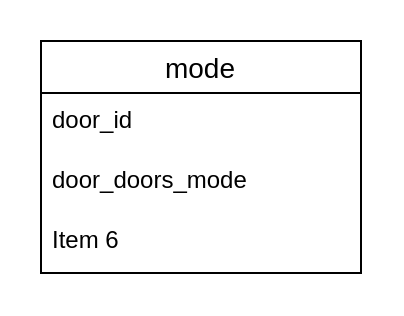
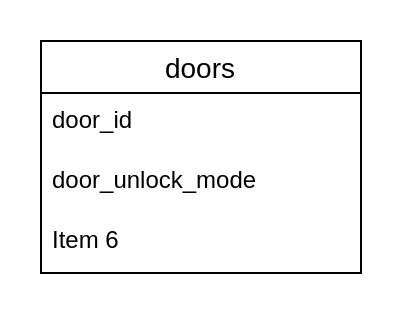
(200, 69) -> (200, 69)
(153, 180) -> (156, 180)
